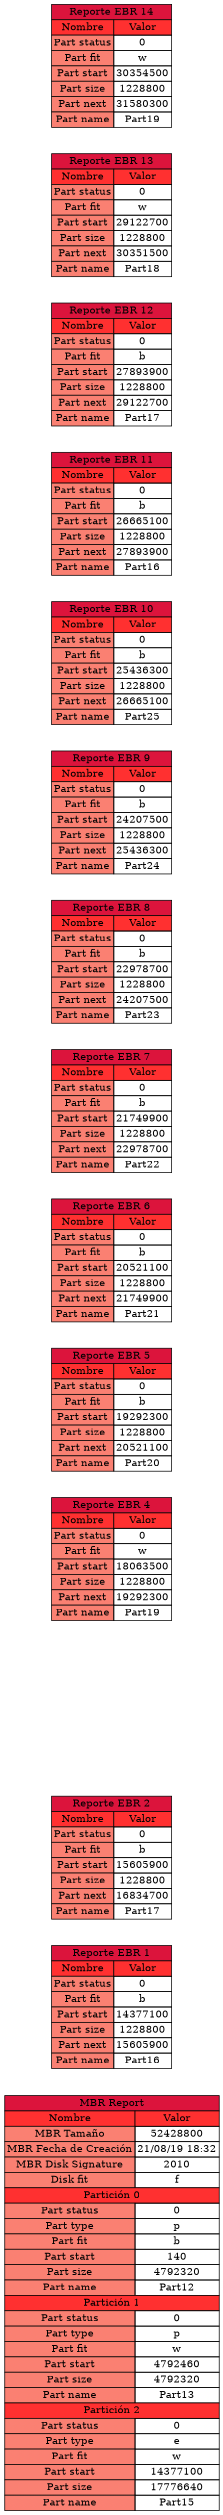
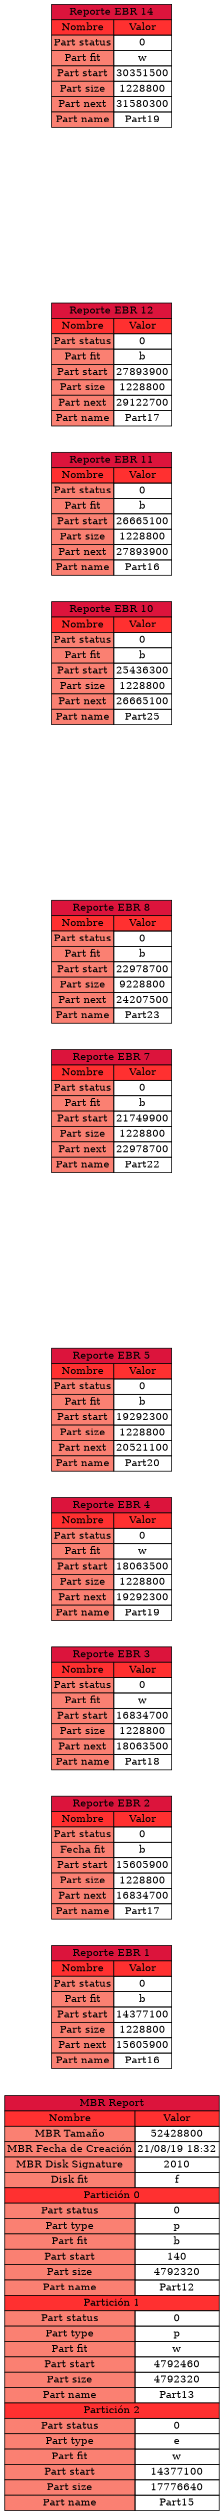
(143, 73) -> (143, 73)
(112, 215) -> none
(112, 812) -> none
(143, 984) -> (143, 984)
(112, 1260) -> none
none -> (112, 1708)
(83, 1850) -> (83, 1850)
